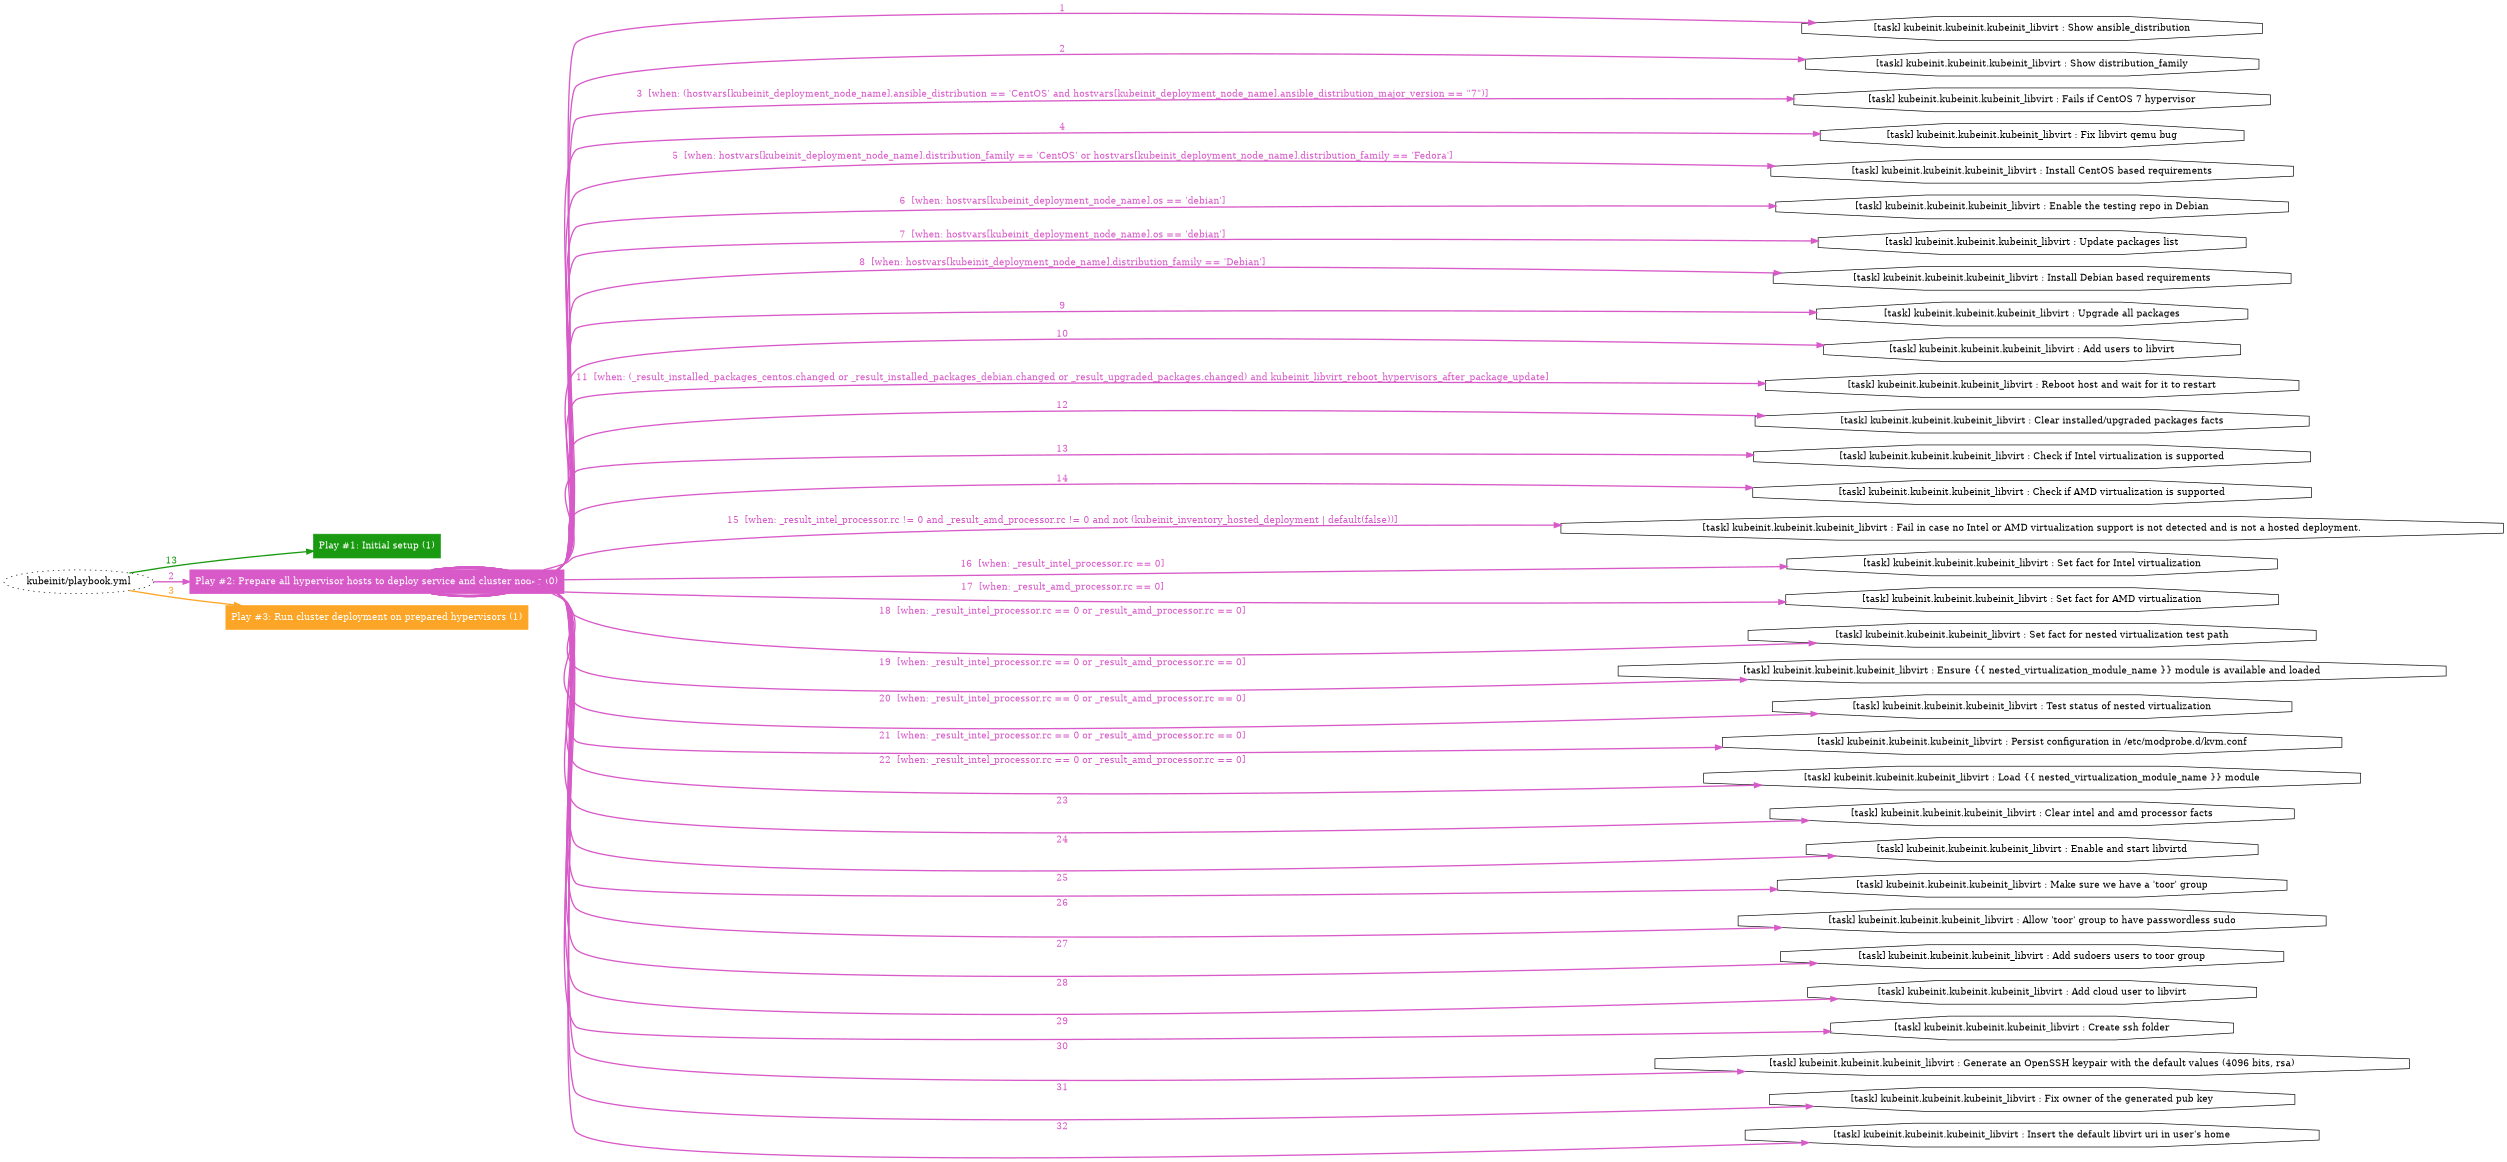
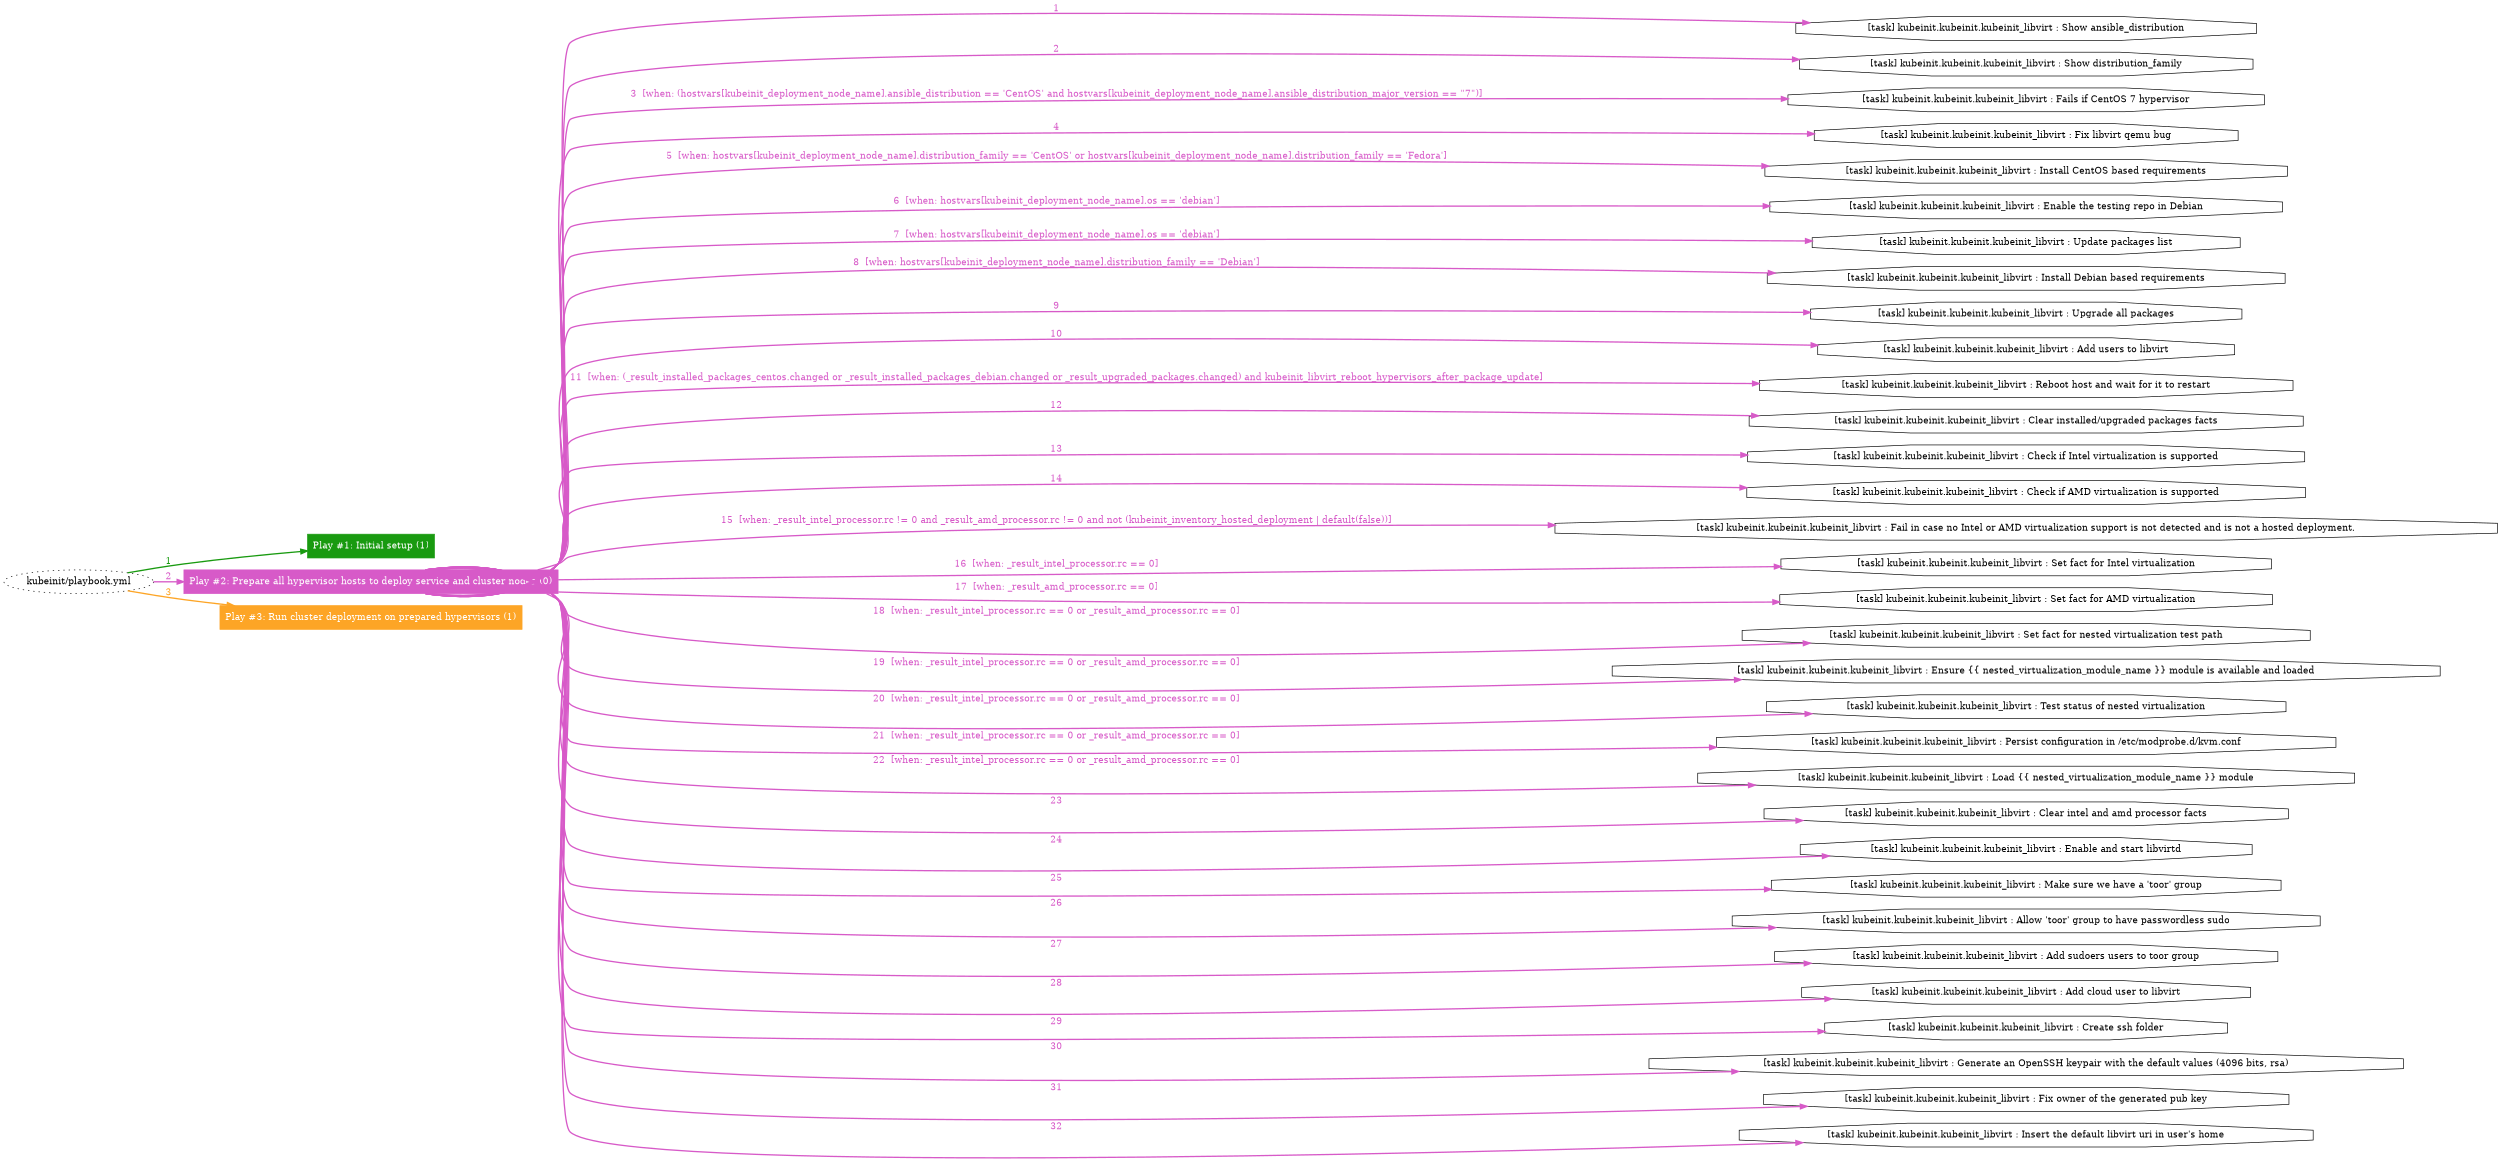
(172, 561) -> (169, 562)
